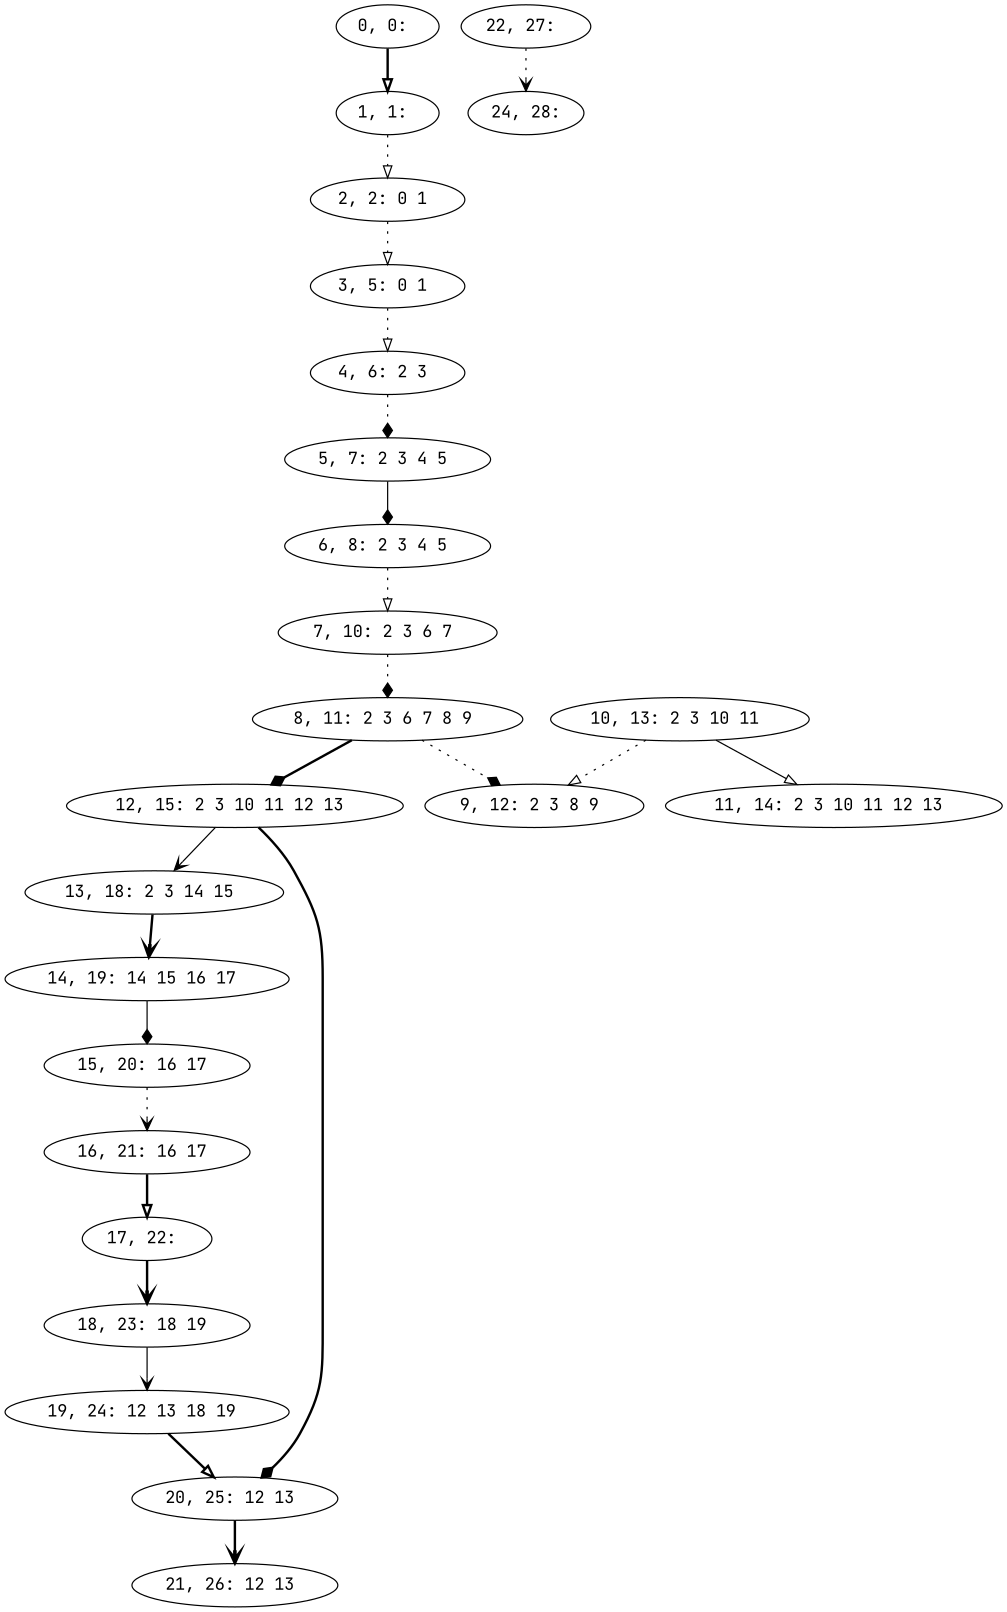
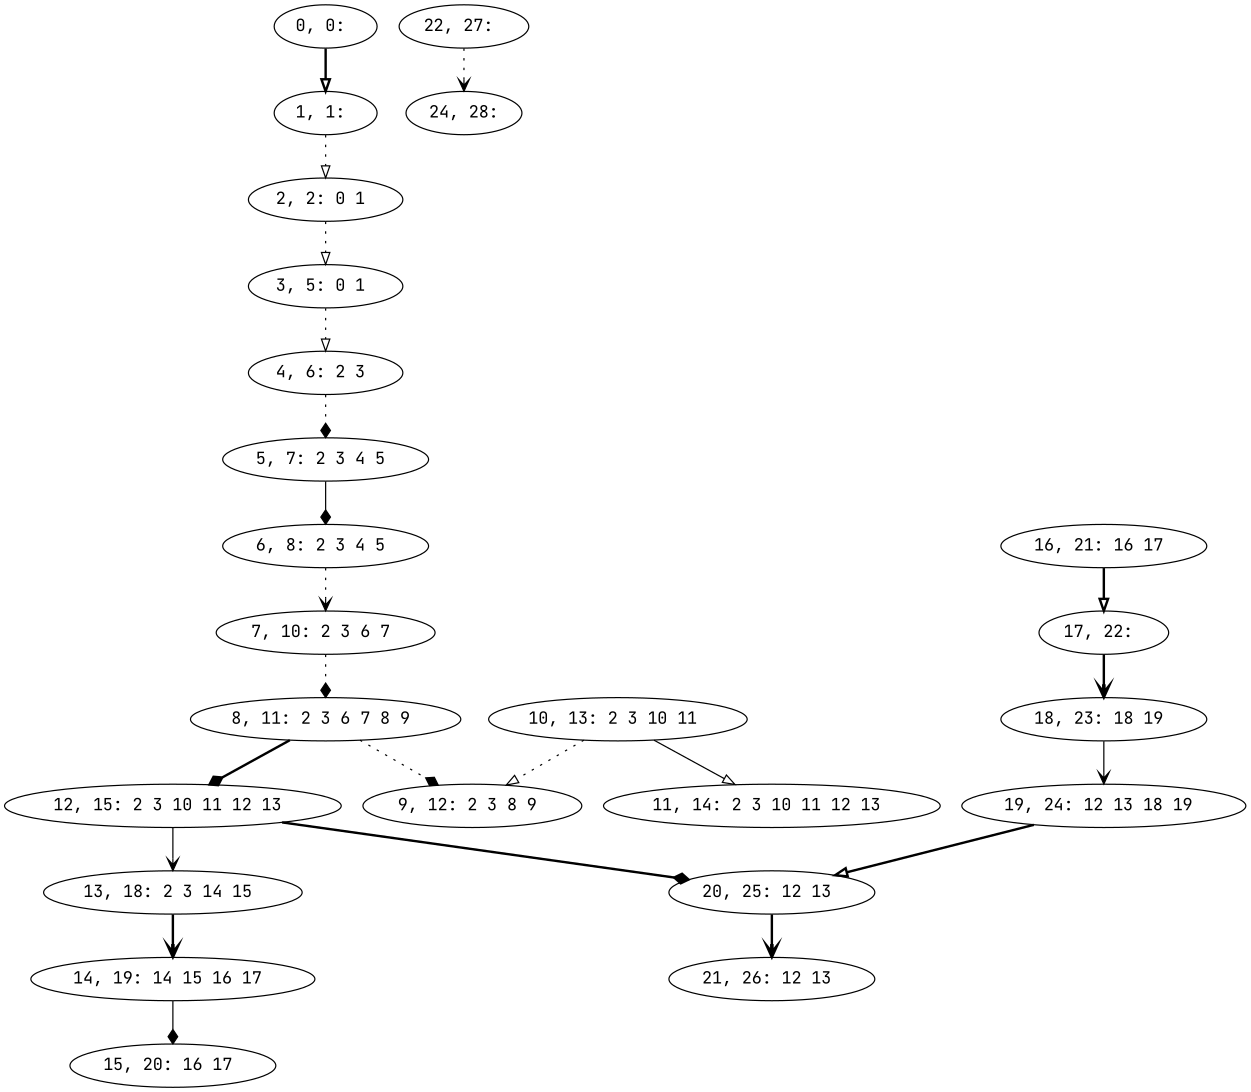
(388, 583) -> (326, 583)
(147, 1103) -> none
